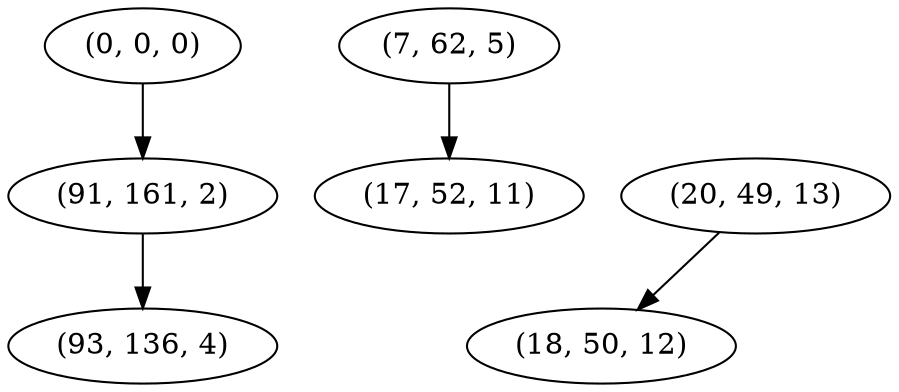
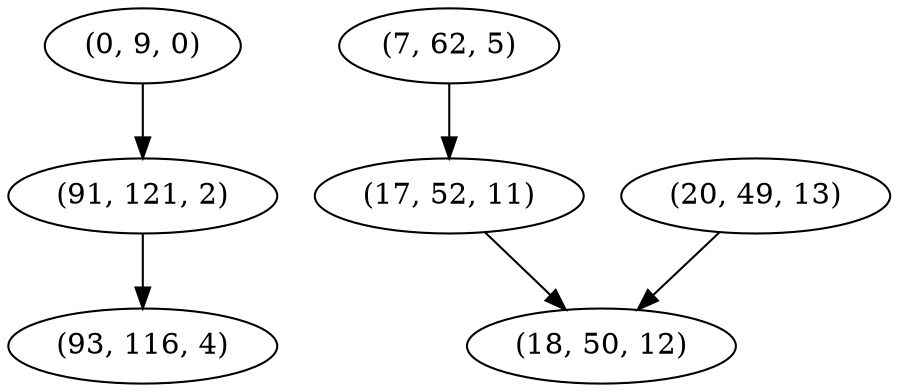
(143, 46) -> (143, 46)
(143, 196) -> (143, 196)
none -> (518, 264)
(143, 346) -> (143, 346)
